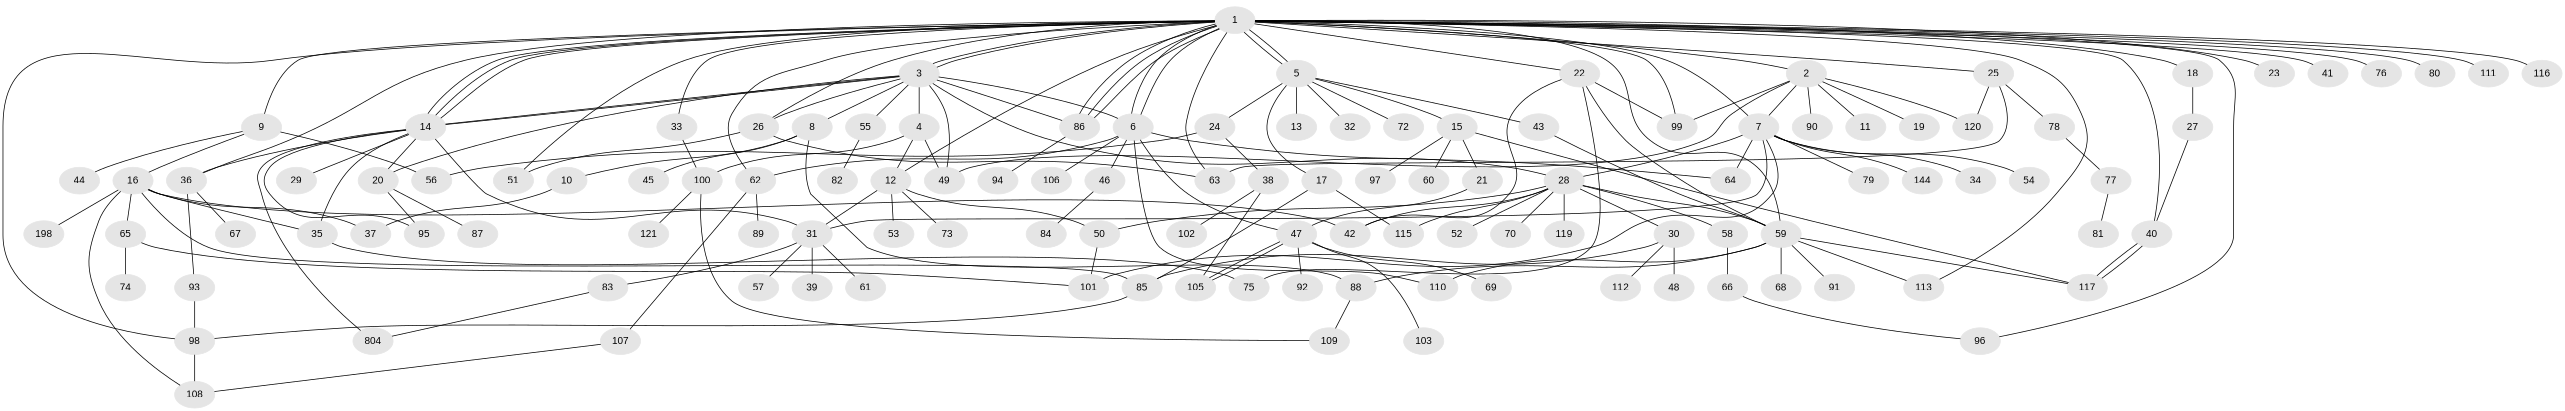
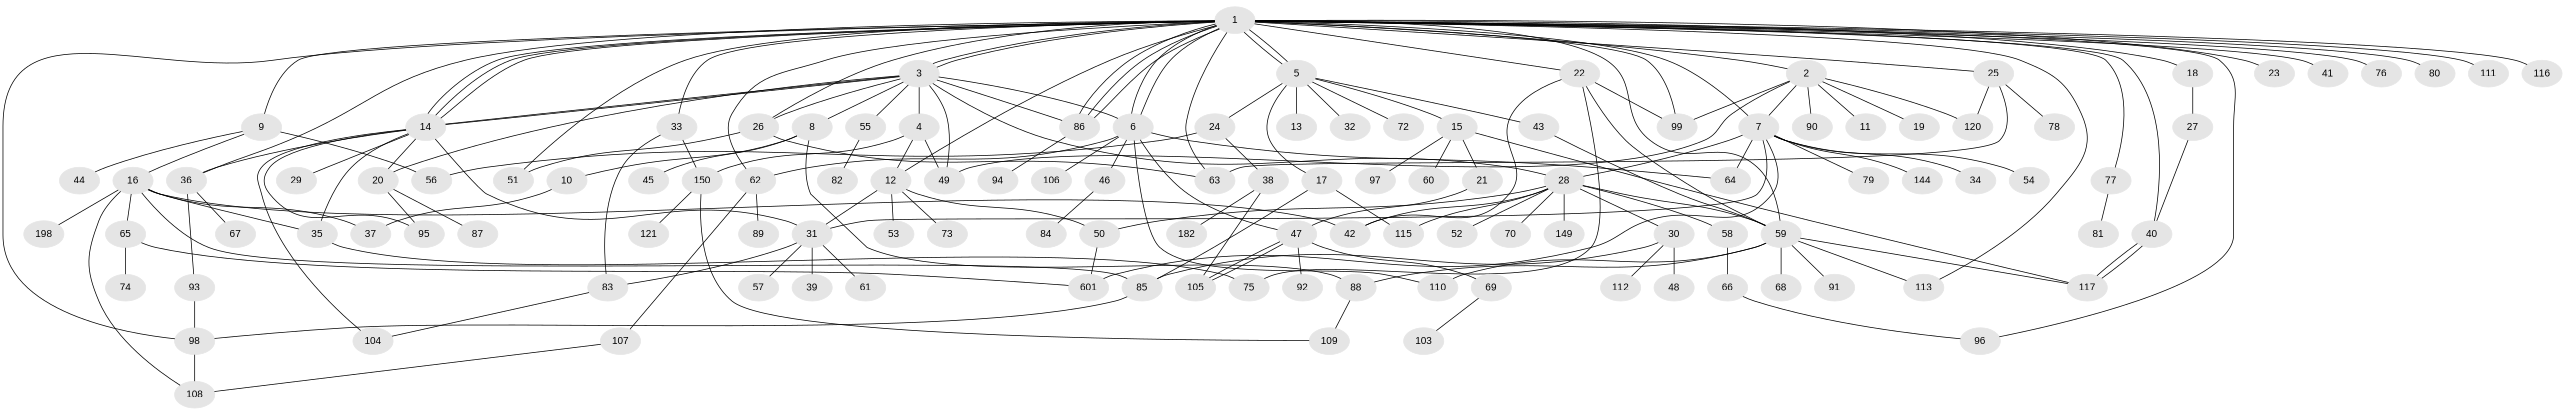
(2079, 151) -> (1738, 30)
(702, 181) -> (702, 181)
none -> (611, 194)
(1187, 234) -> (1187, 234)
(1564, 234) -> (1564, 234)
(1393, 285) -> (1457, 314)
(1089, 288) -> (1089, 288)
(373, 341) -> (373, 341)
